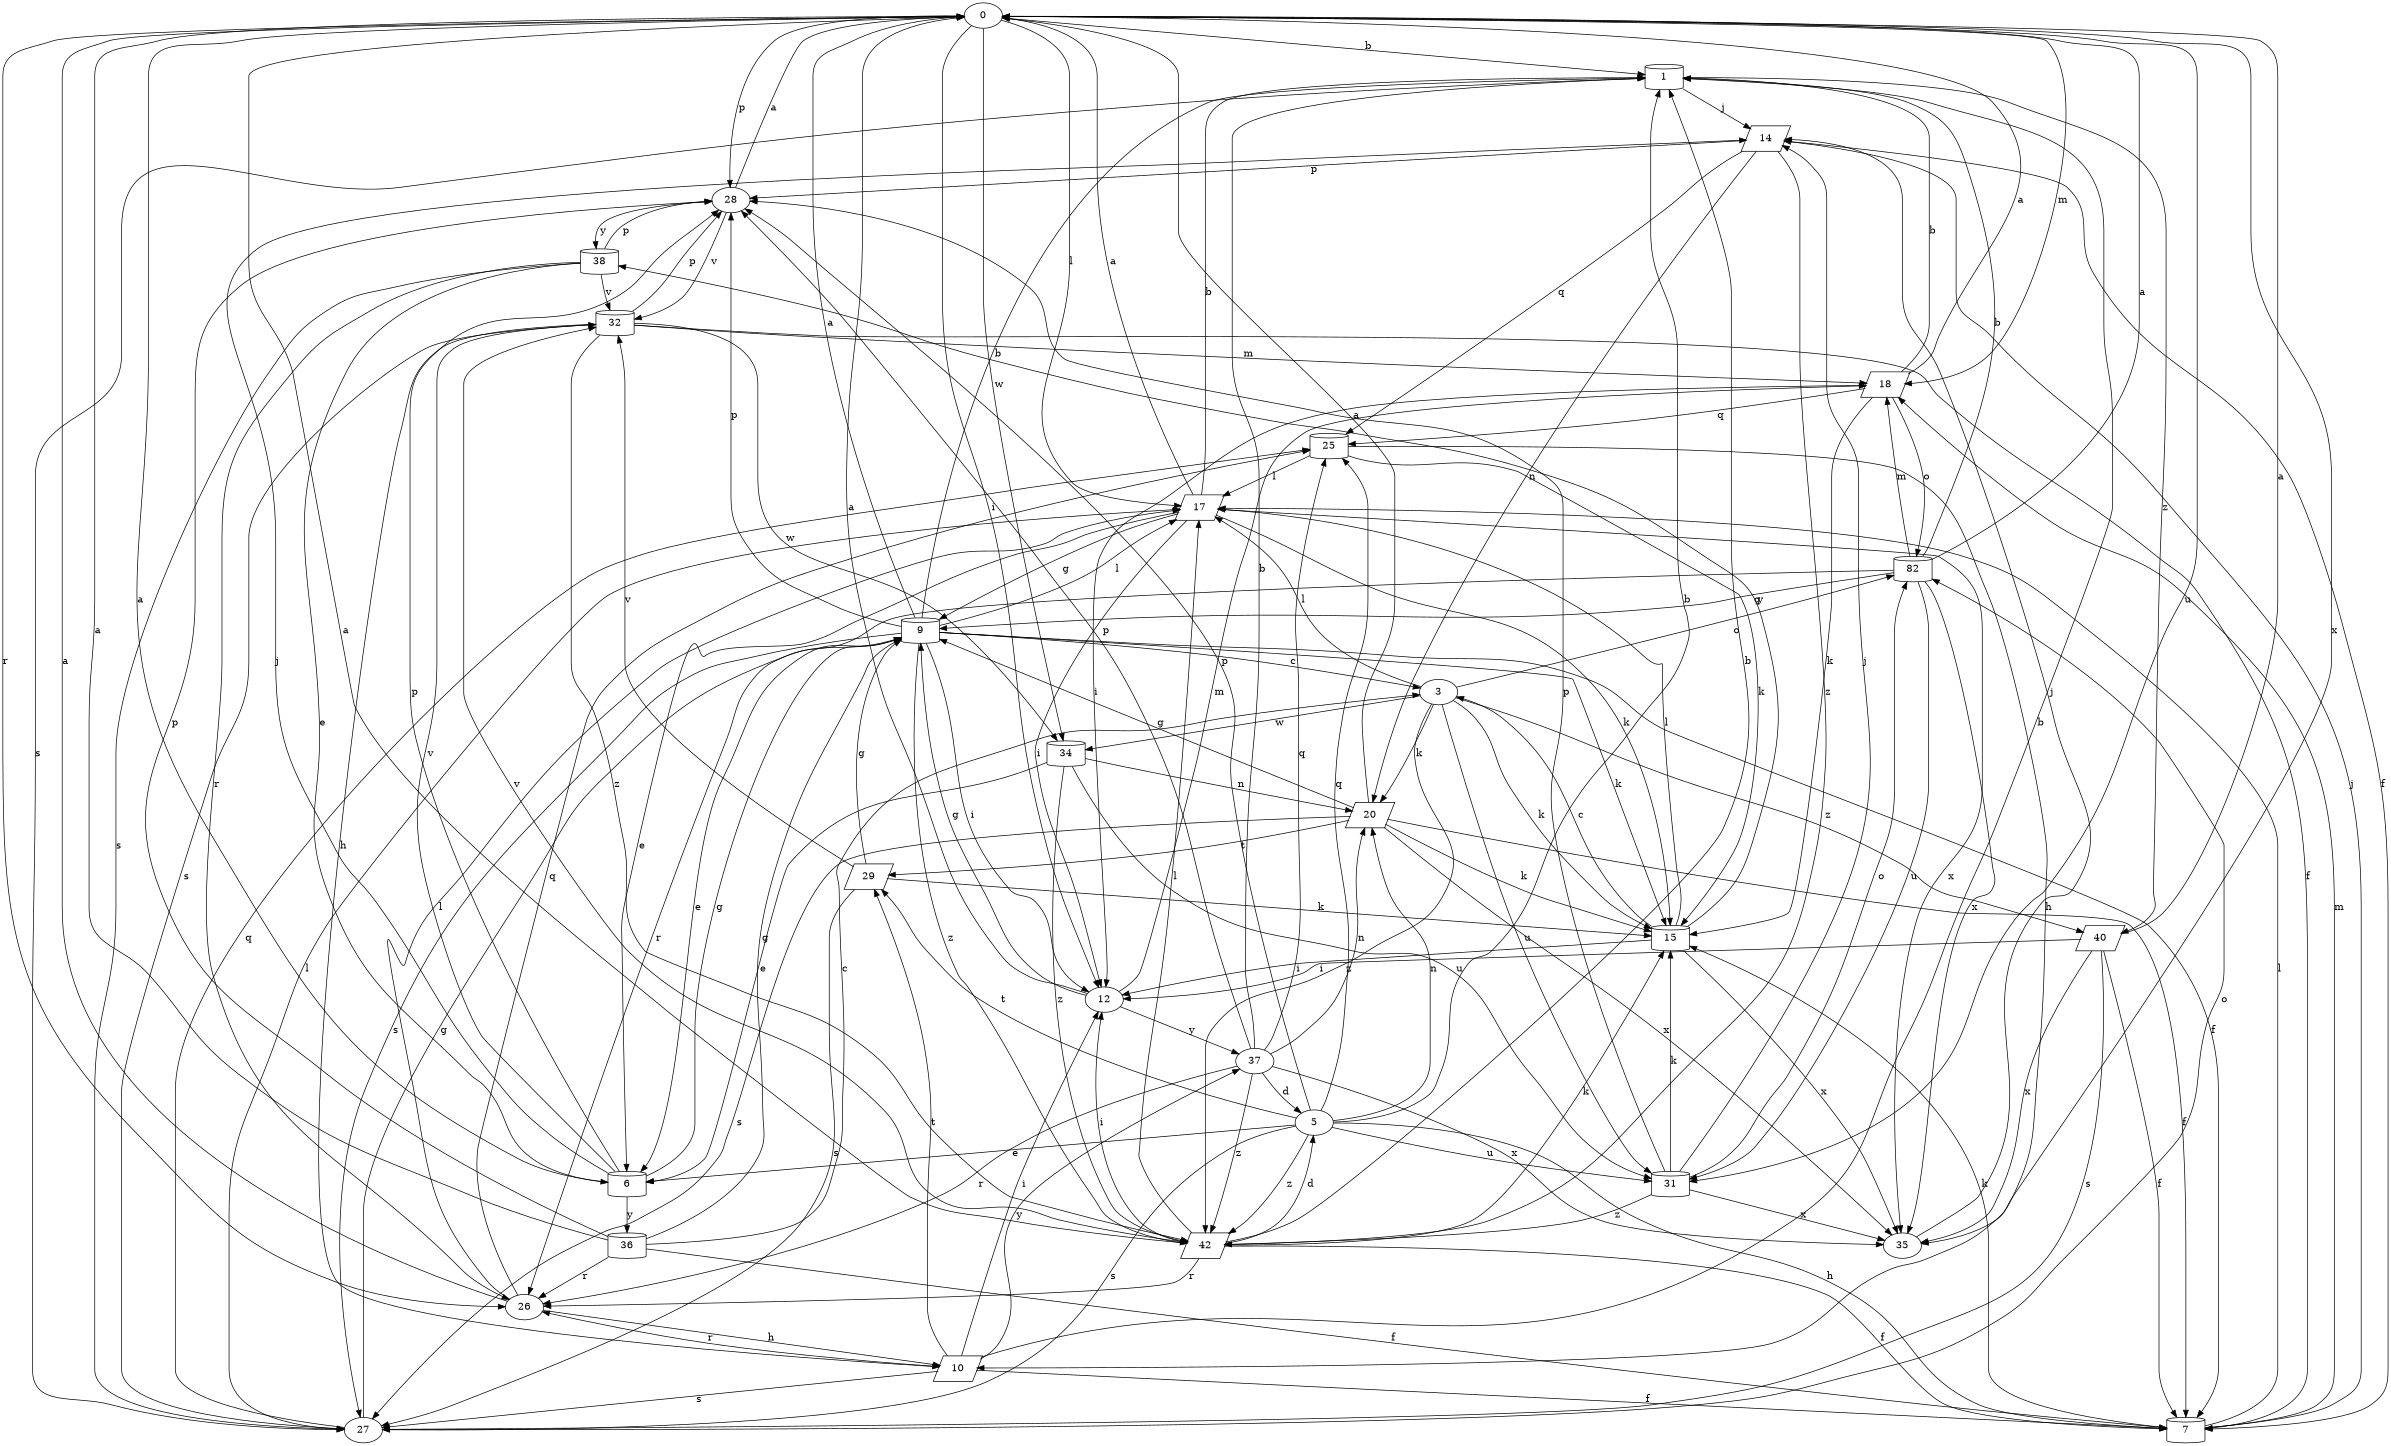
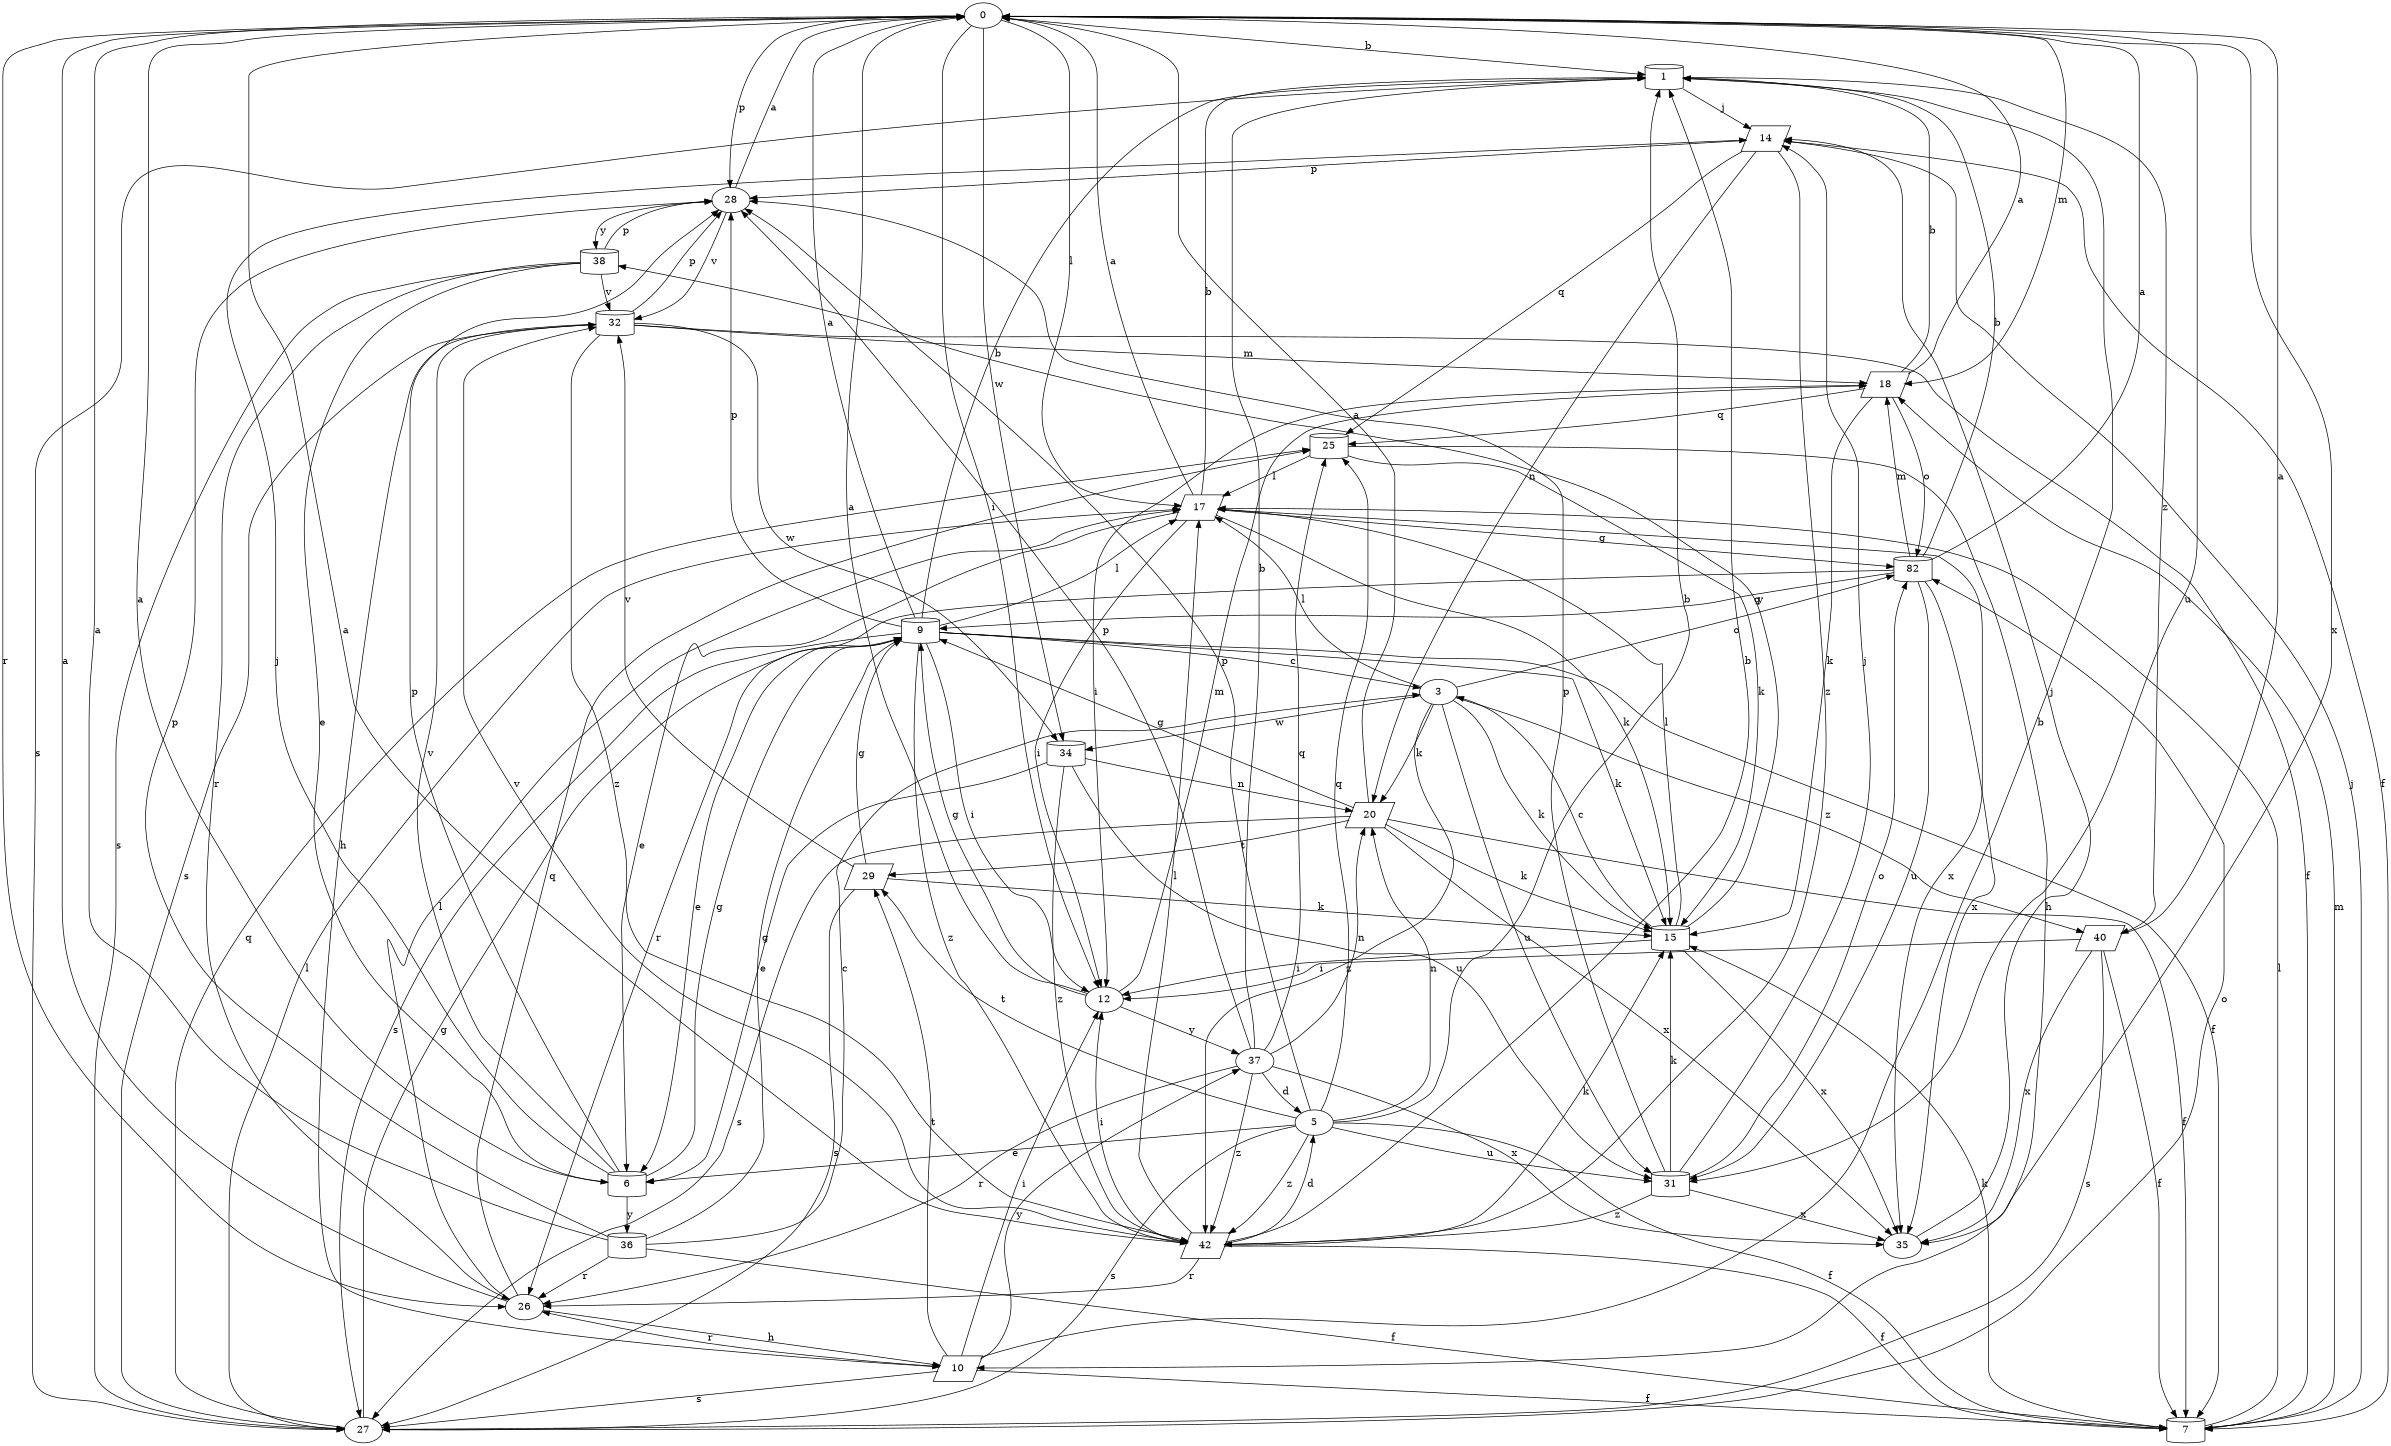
(1059, 558) -> (1552, 538)
(1830, 1276) -> (1830, 1276)
